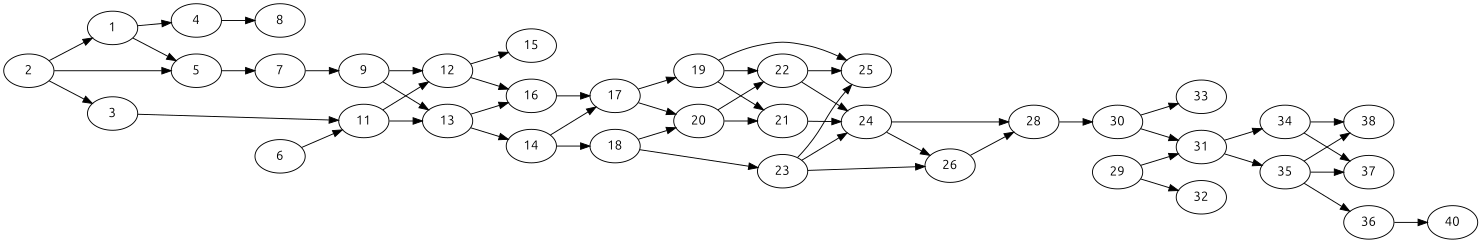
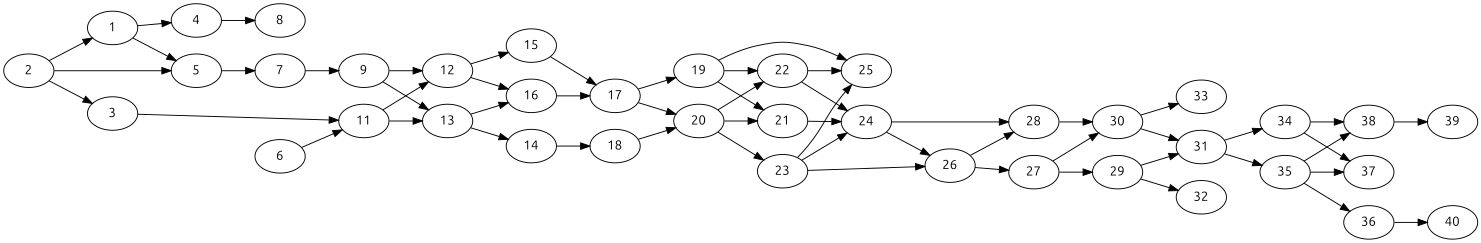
none -> (1453, 122)
(569, 123) -> (569, 68)
(694, 158) -> (737, 144)
none -> (1034, 172)
